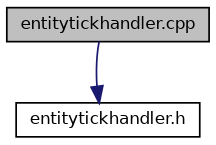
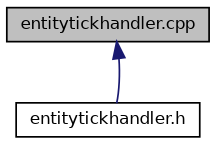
(97, 64) -> (119, 81)
